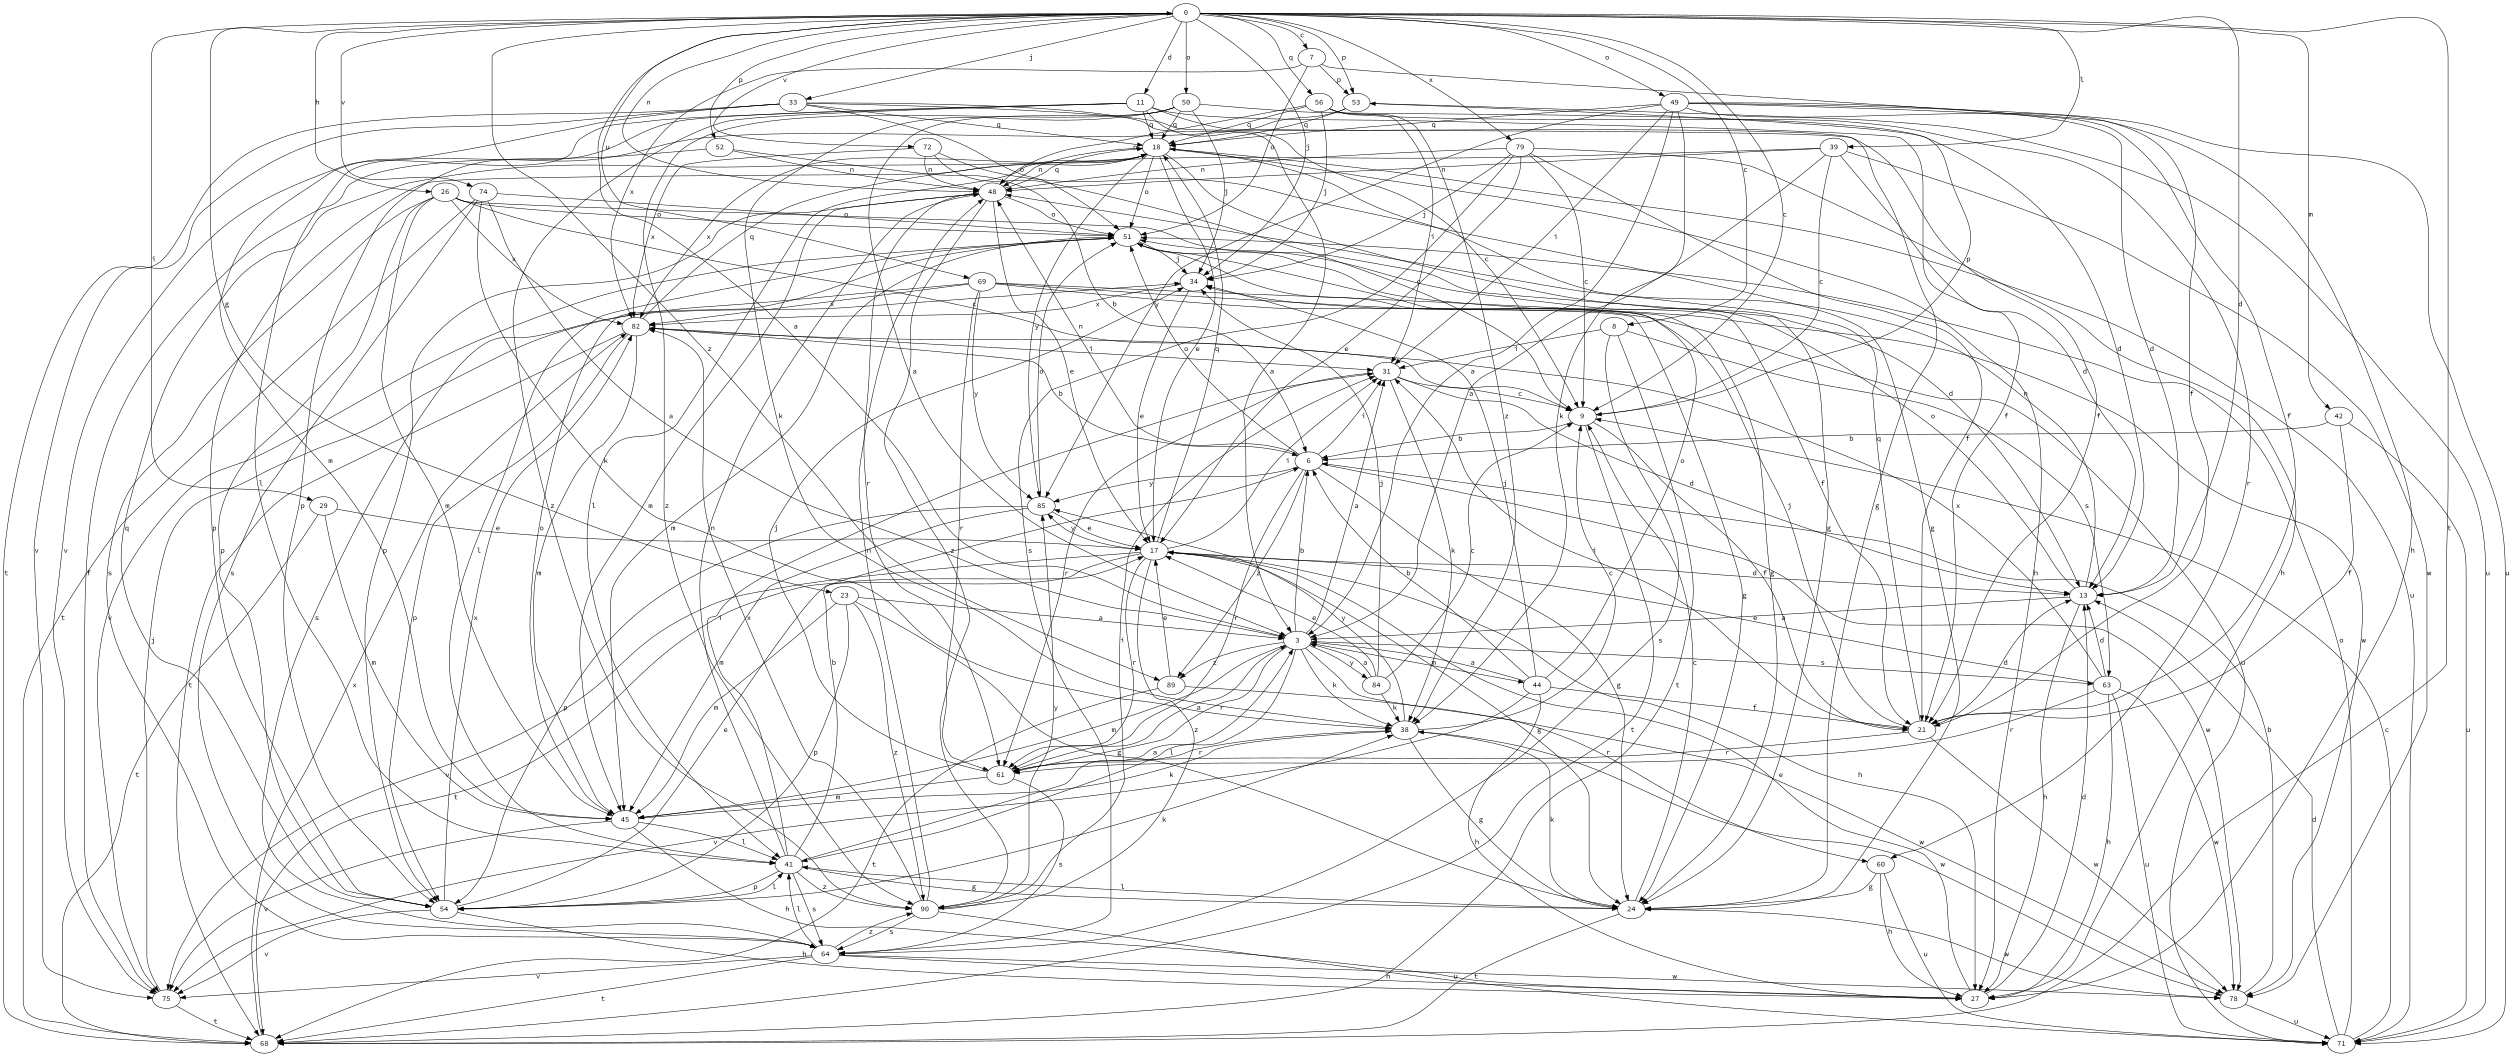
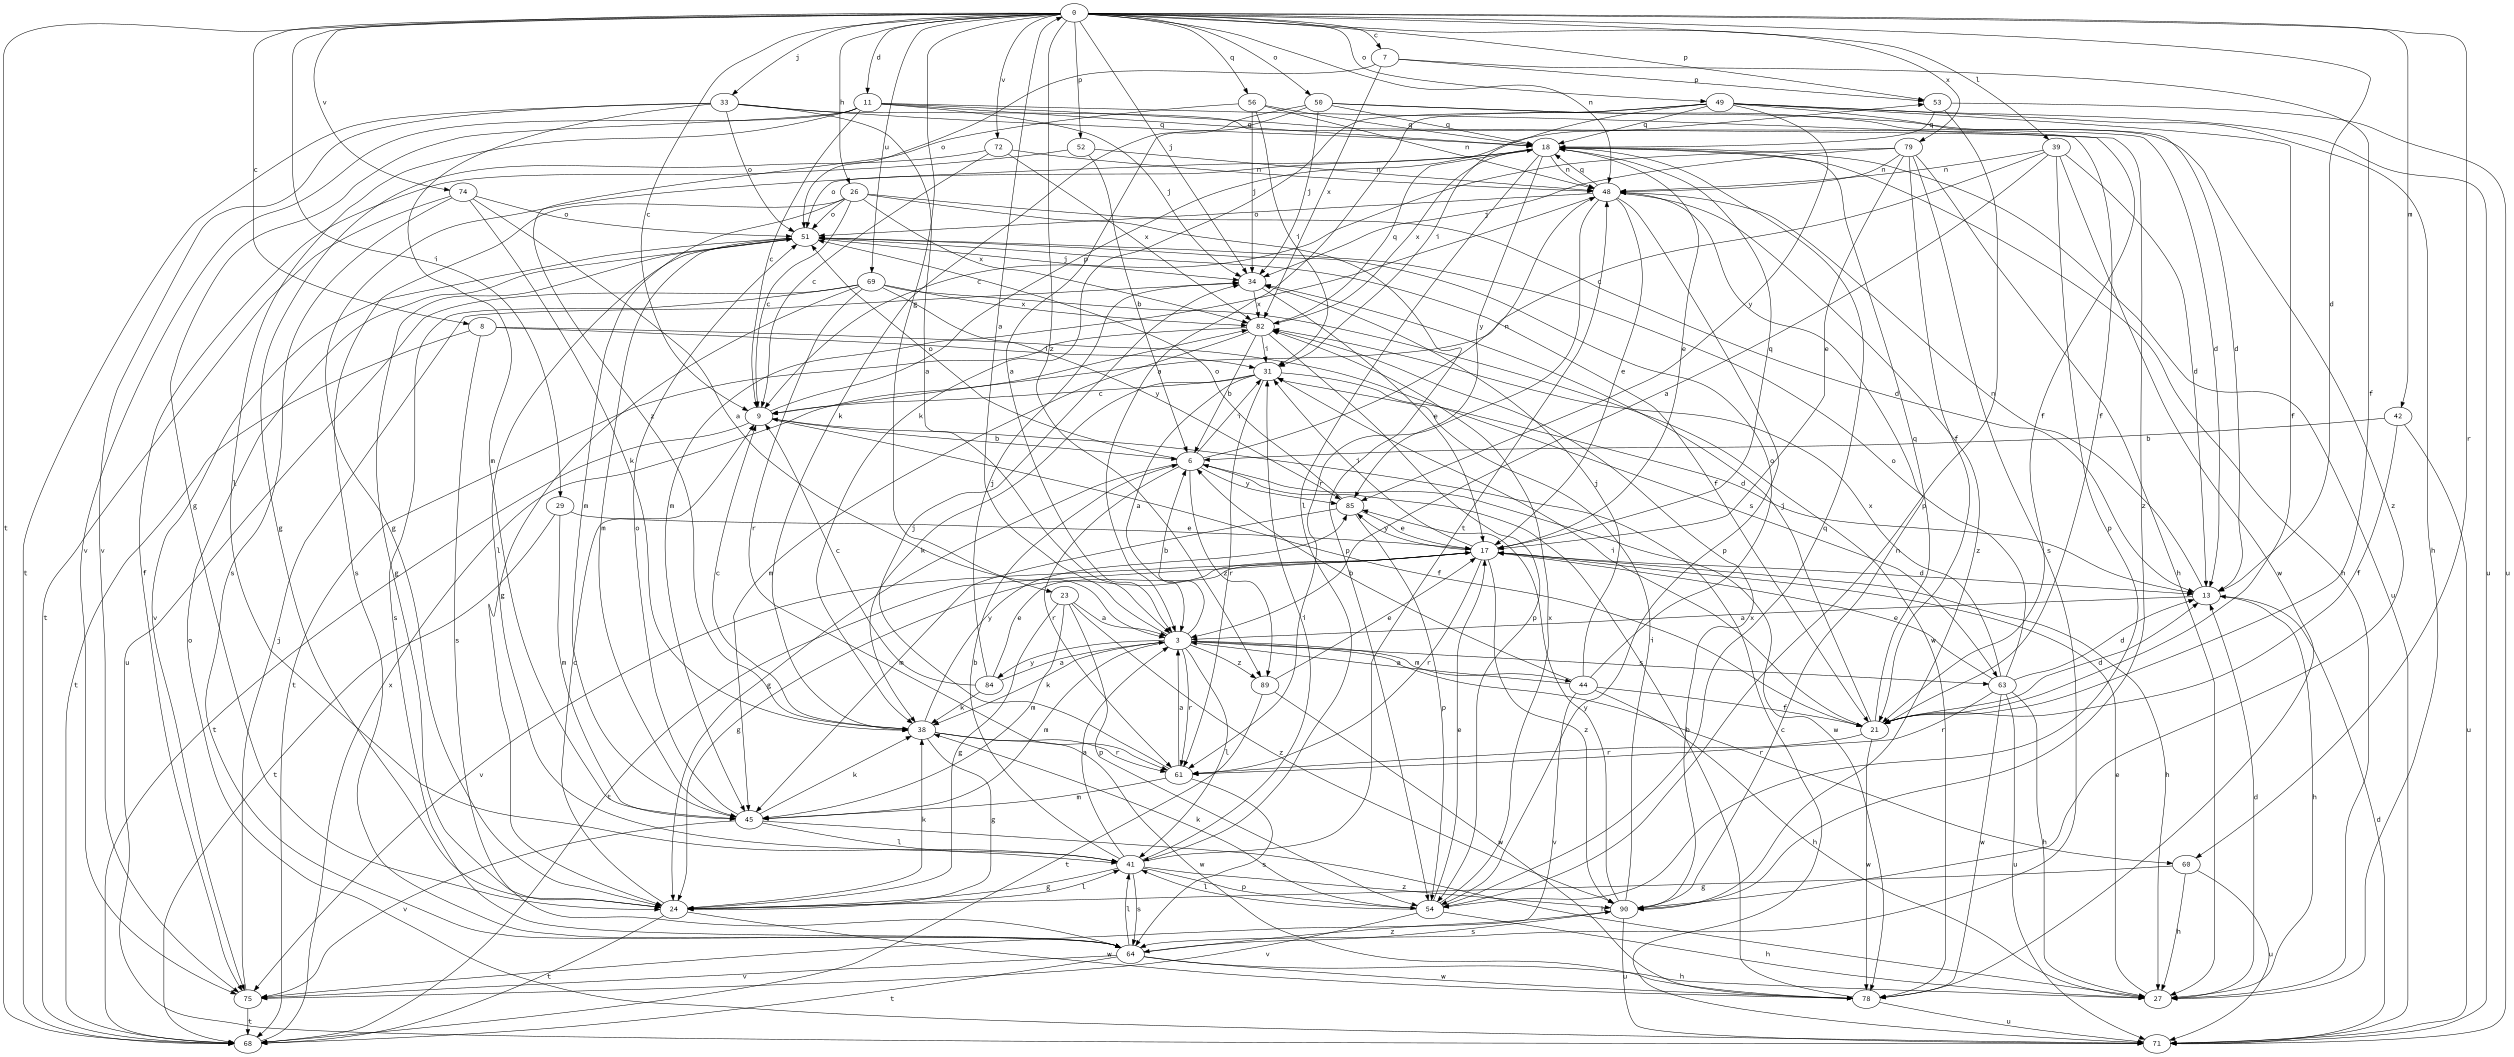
none -> (1087, 134)
(2146, 211) -> (2406, 32)
(1556, 303) -> (1517, 287)
(1350, 512) -> (1142, 480)
(713, 528) -> (1464, 528)
